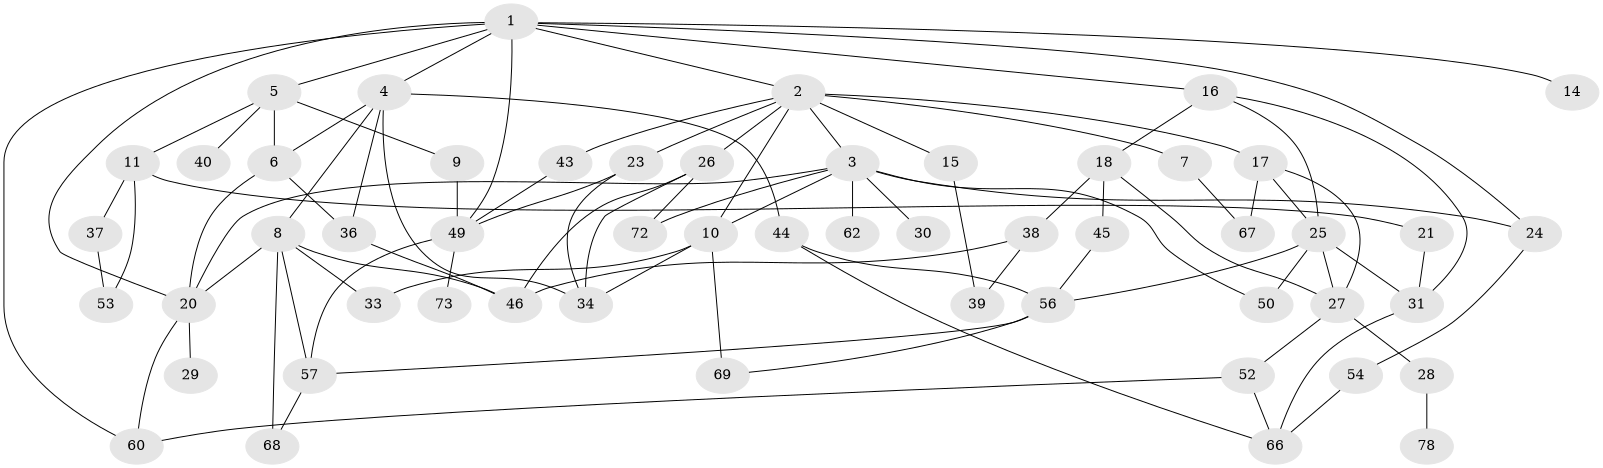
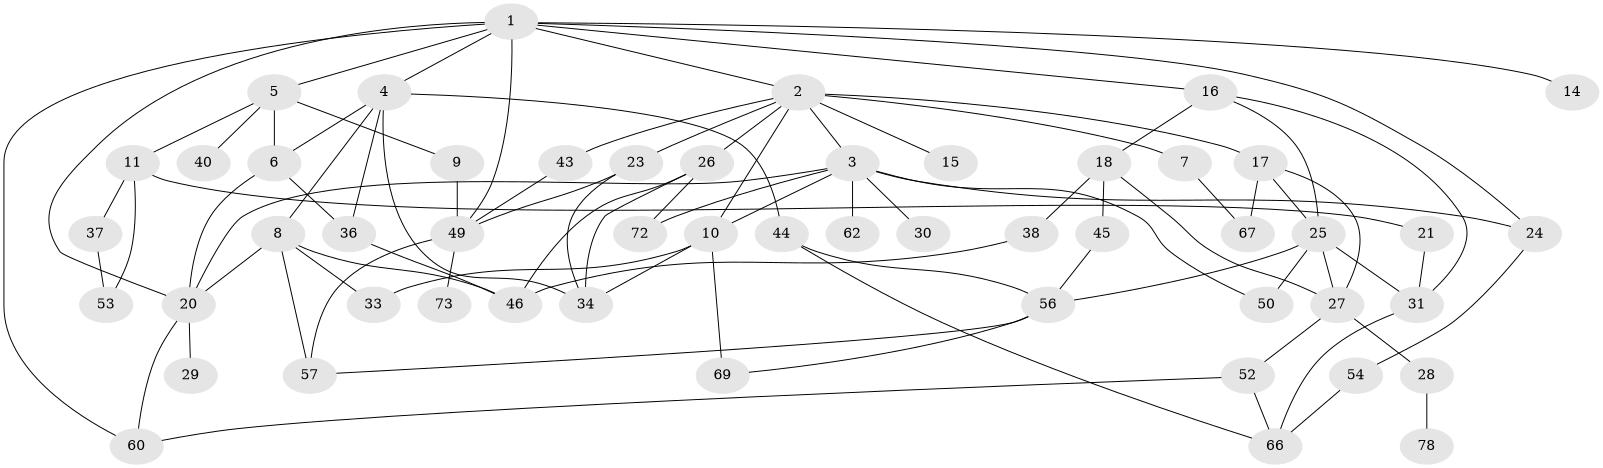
(977, 305) -> none
(272, 446) -> none
